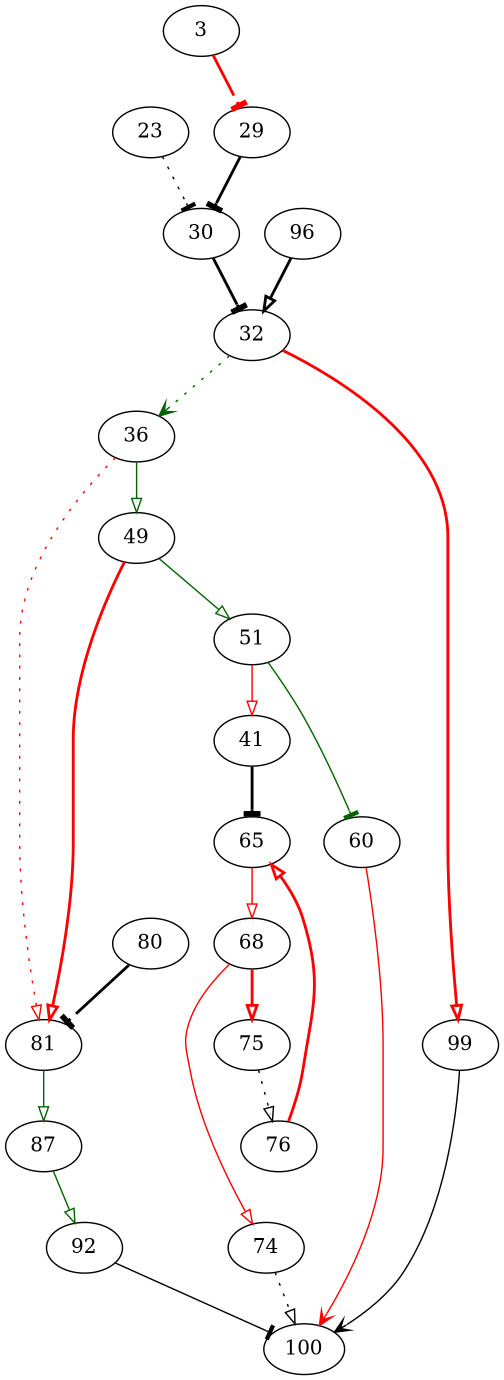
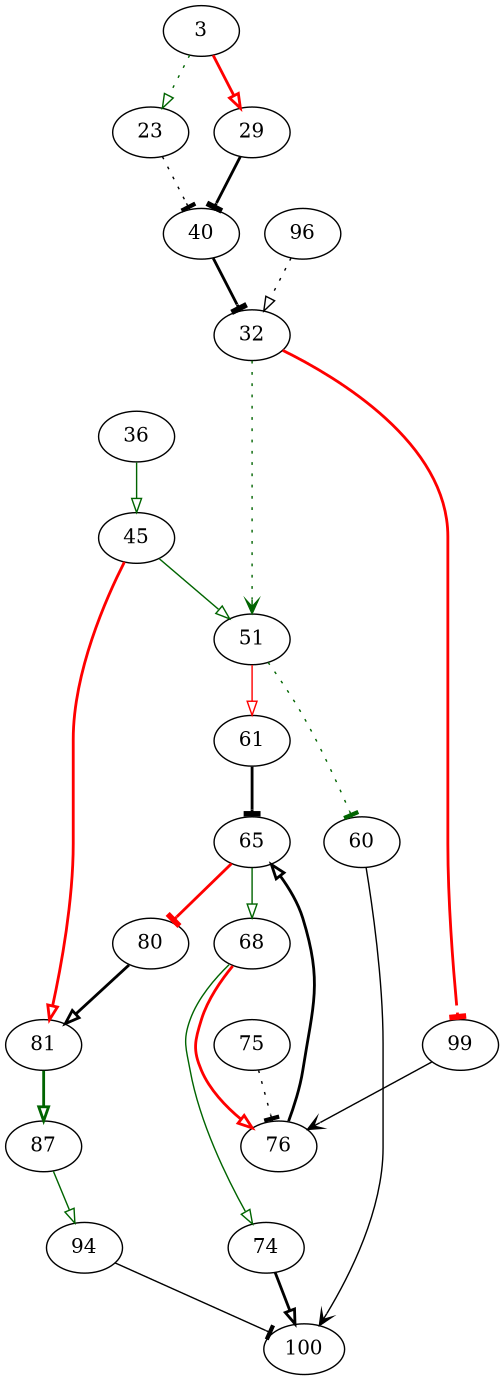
none -> (179, 75)
(223, 75) -> (223, 75)
(201, 234) -> (201, 234)
(281, 278) -> (281, 278)
(200, 381) -> (252, 480)
(137, 538) -> (137, 538)
(448, 641) -> (448, 641)
(20, 718) -> none
(313, 734) -> (313, 734)
(252, 741) -> (252, 741)
(252, 886) -> (252, 886)
none -> (204, 890)
(252, 987) -> (196, 1045)
(103, 989) -> (103, 989)
(314, 997) -> (314, 997)
(194, 1086) -> (194, 1086)
(44, 1089) -> (44, 1089)
(265, 1092) -> (265, 1092)
(383, 1096) -> (383, 1107)
(432, 1212) -> (373, 1094)
(84, 1248) -> (84, 1248)
(283, 1292) -> (283, 1292)
